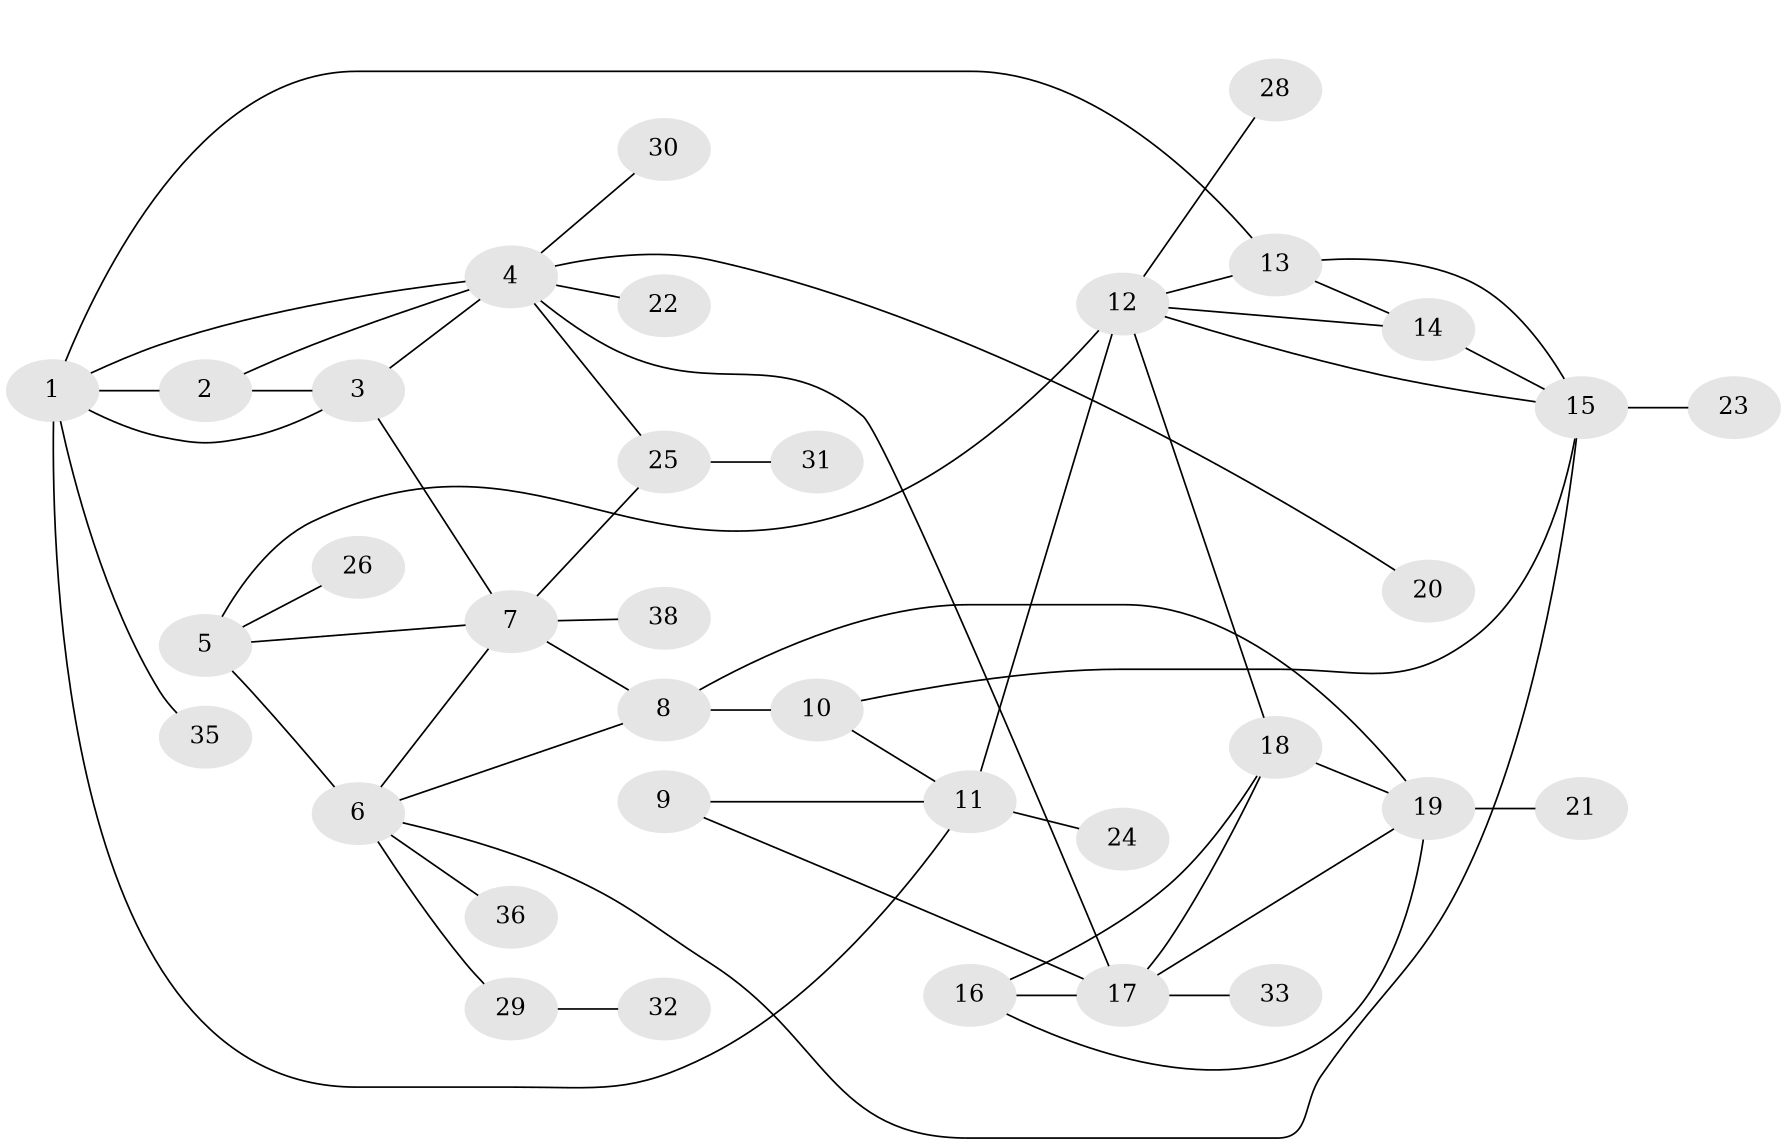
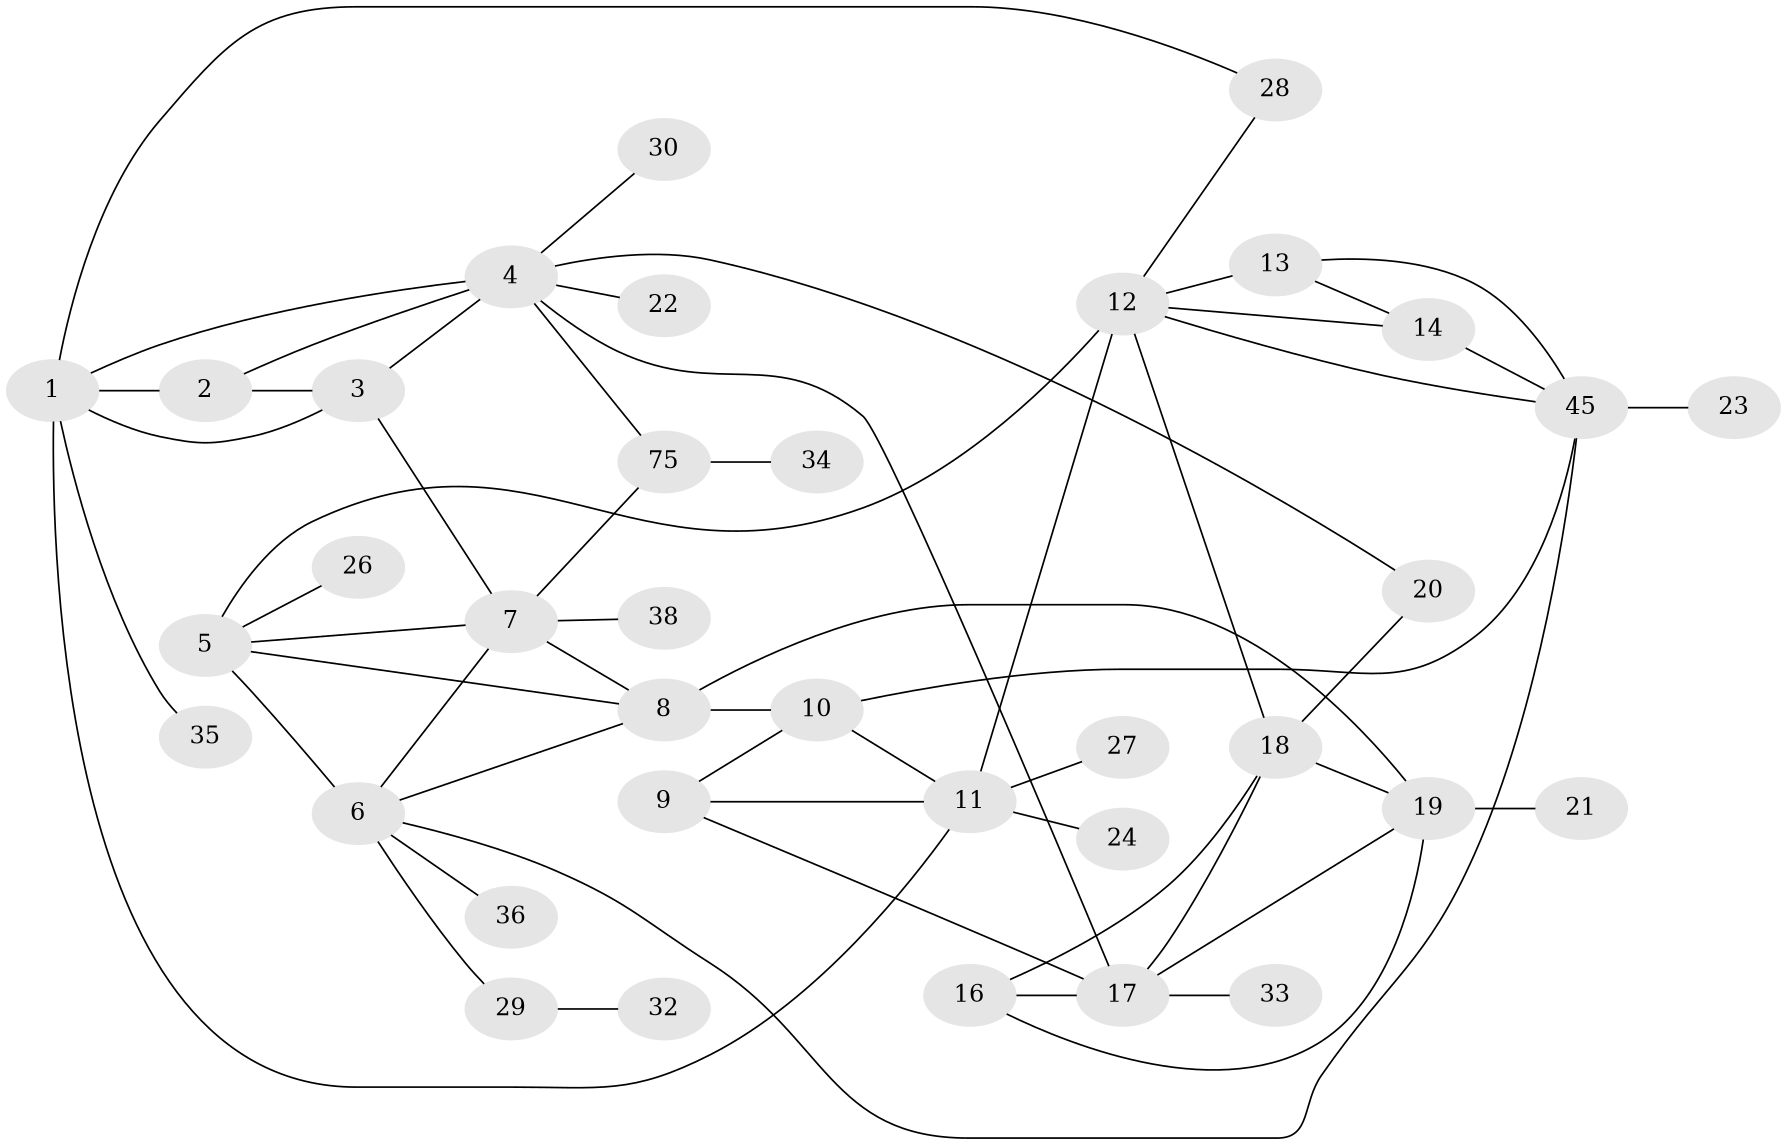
(615, 71) -> (552, 7)
(1581, 408) -> (1581, 408)
(664, 462) -> (664, 462)
(817, 462) -> (817, 462)
none -> (1360, 661)
none -> (435, 678)
none -> (1123, 747)
none -> (741, 756)
